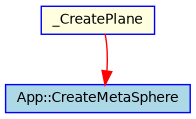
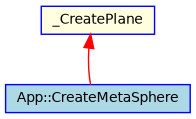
(107, 53) -> (89, 67)
